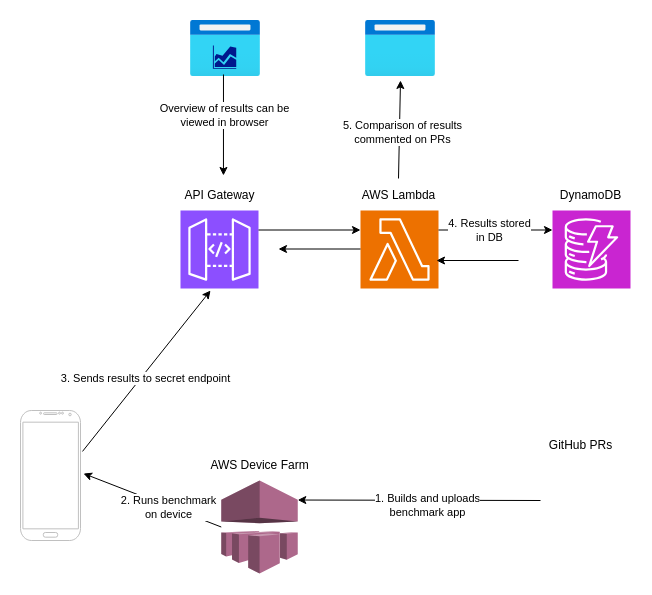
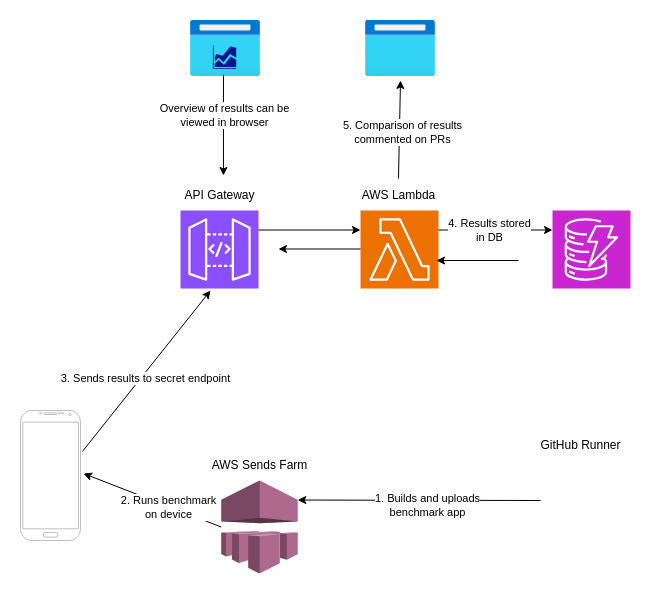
(591, 196) -> none
(581, 446) -> (581, 446)
(260, 466) -> (260, 466)
